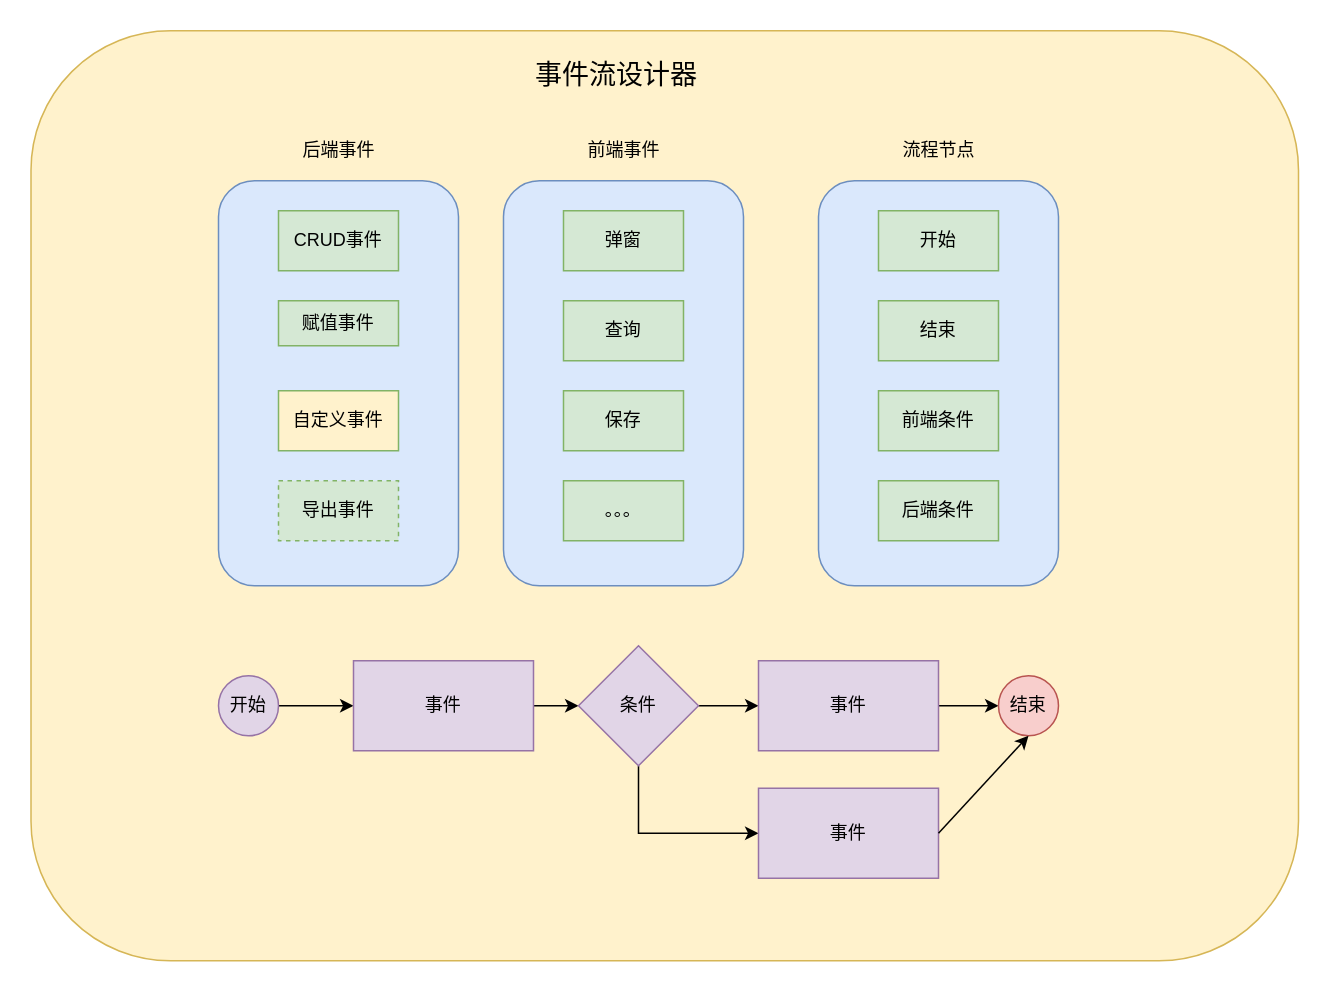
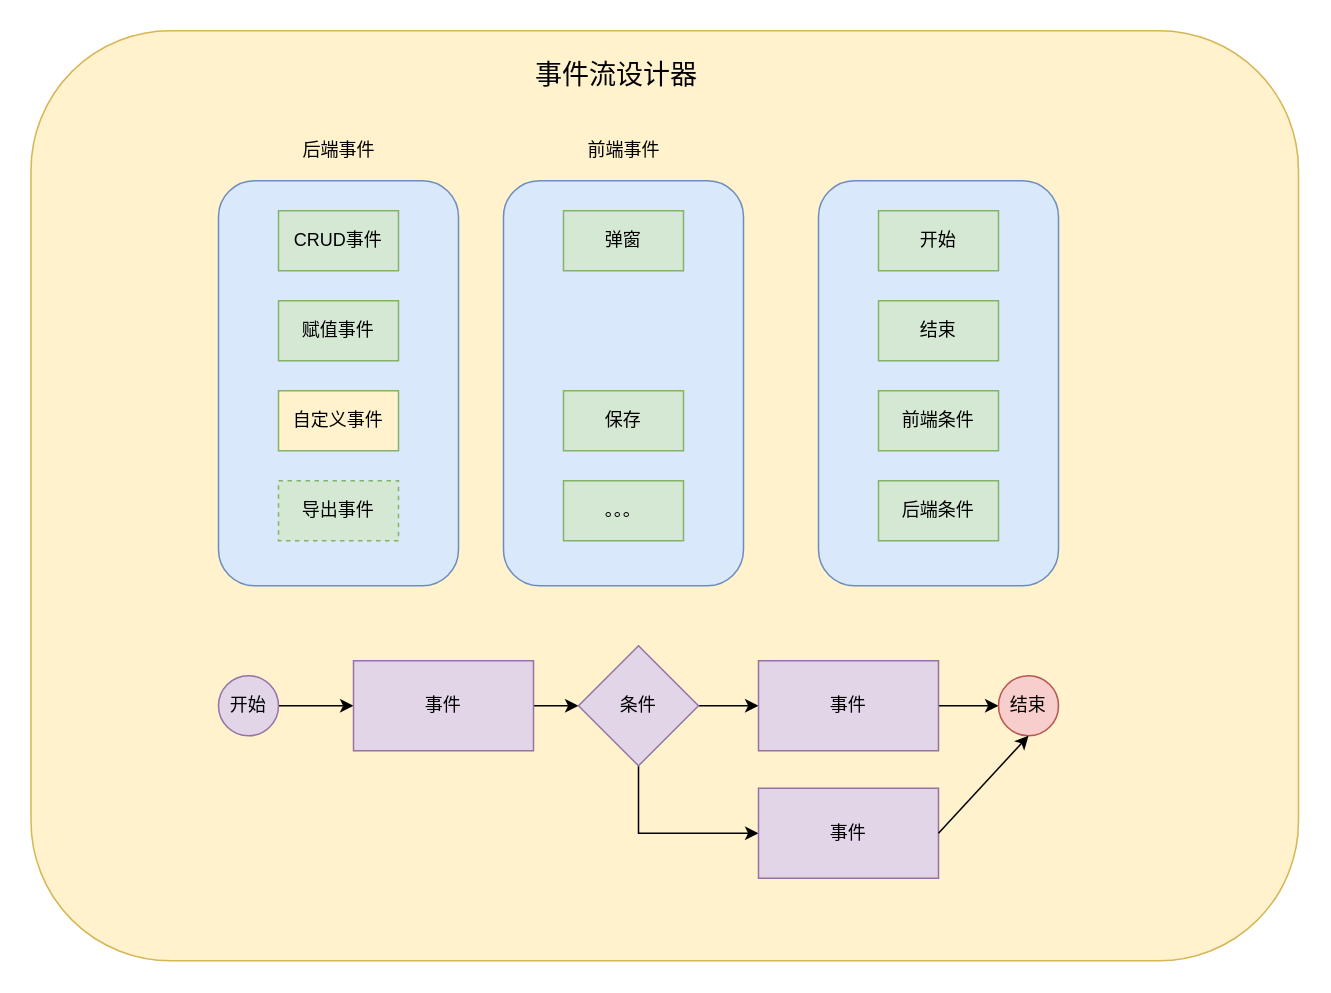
(938, 151) -> none
(338, 323) -> (338, 331)
(623, 331) -> none
